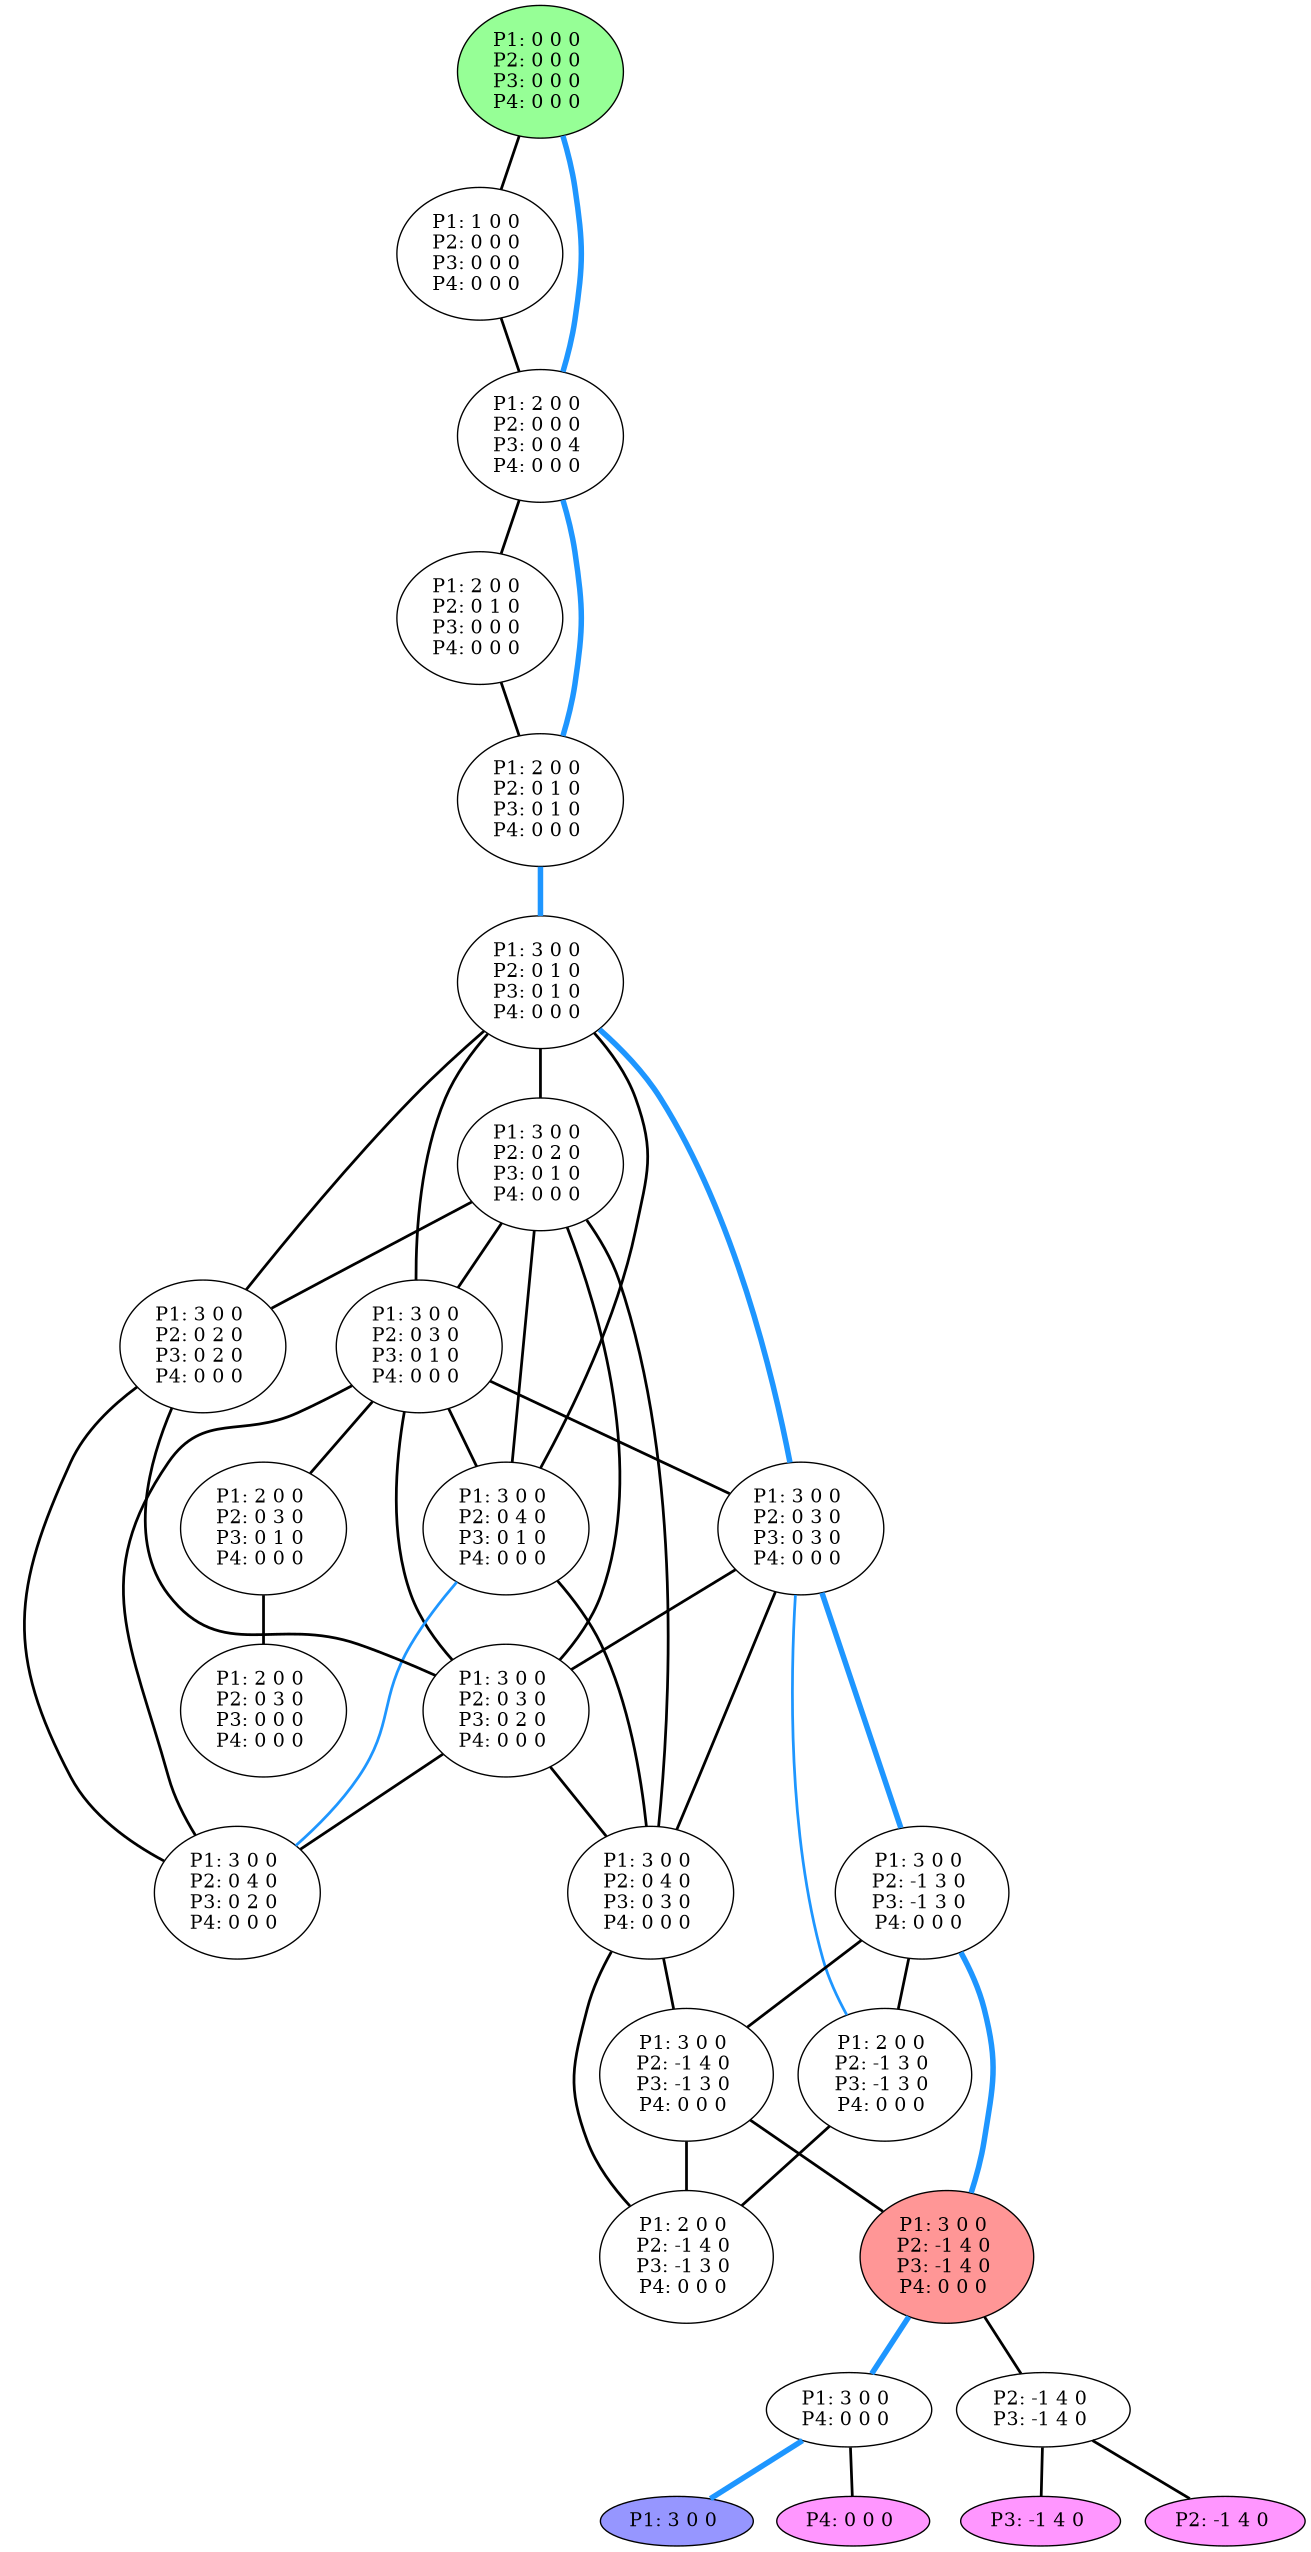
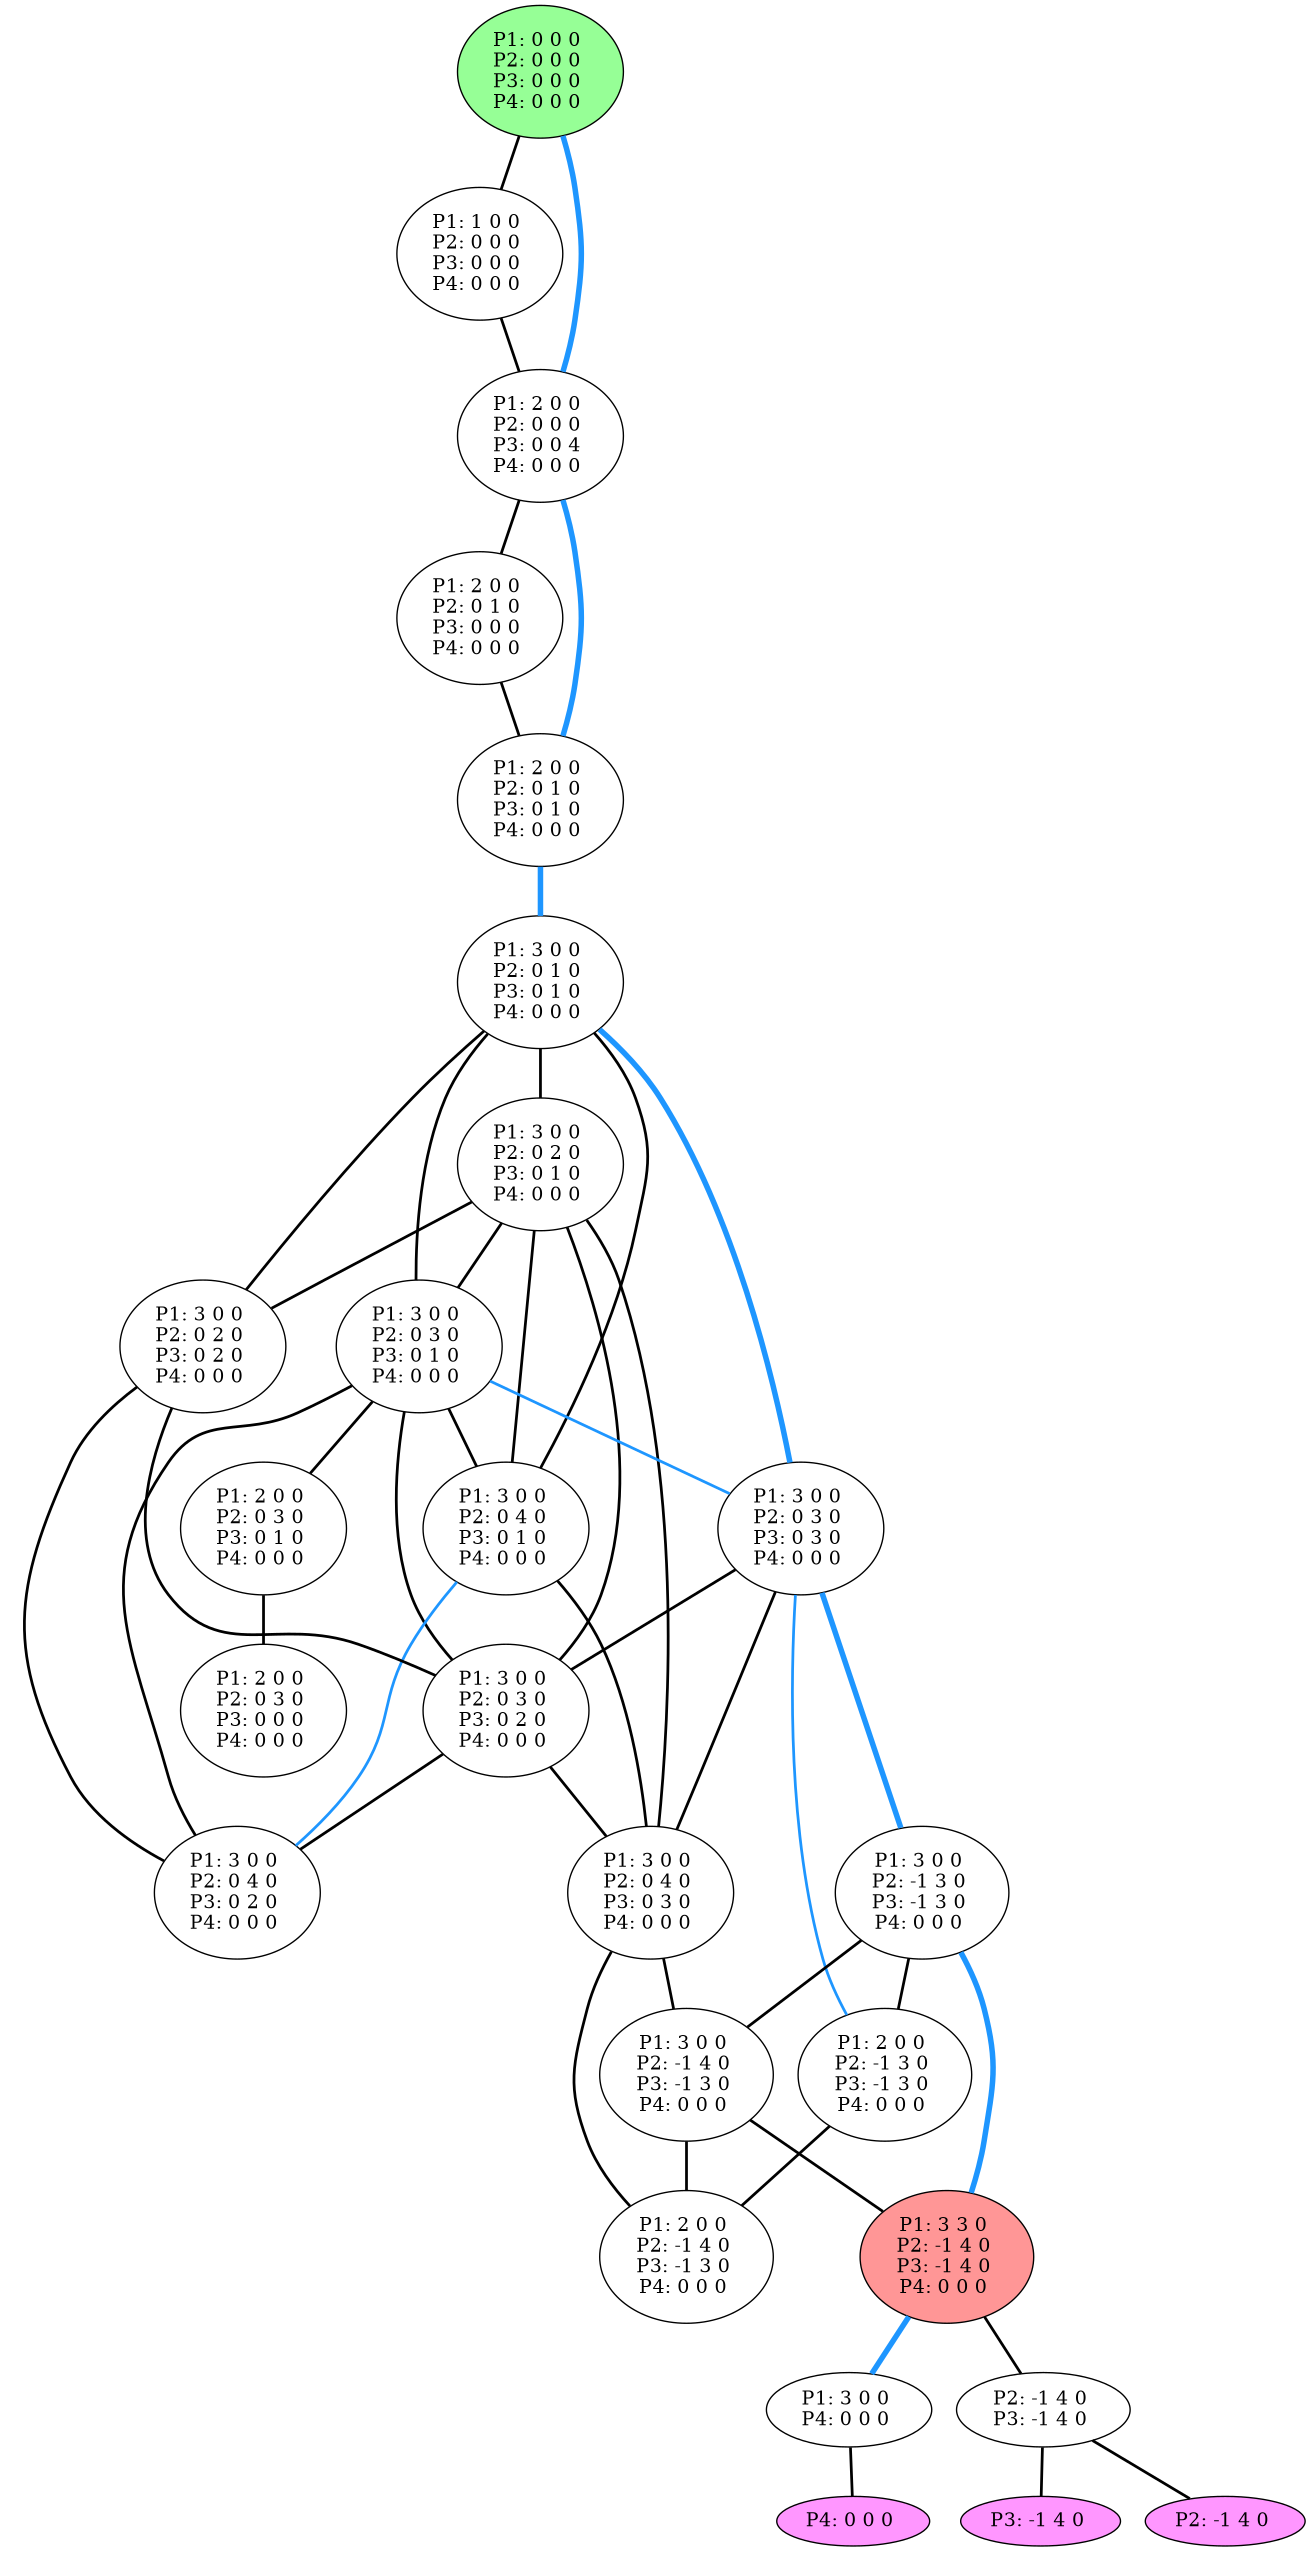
(604, 1435) -> (604, 1435)
(947, 2257) -> (947, 2257)
(677, 2521) -> none
